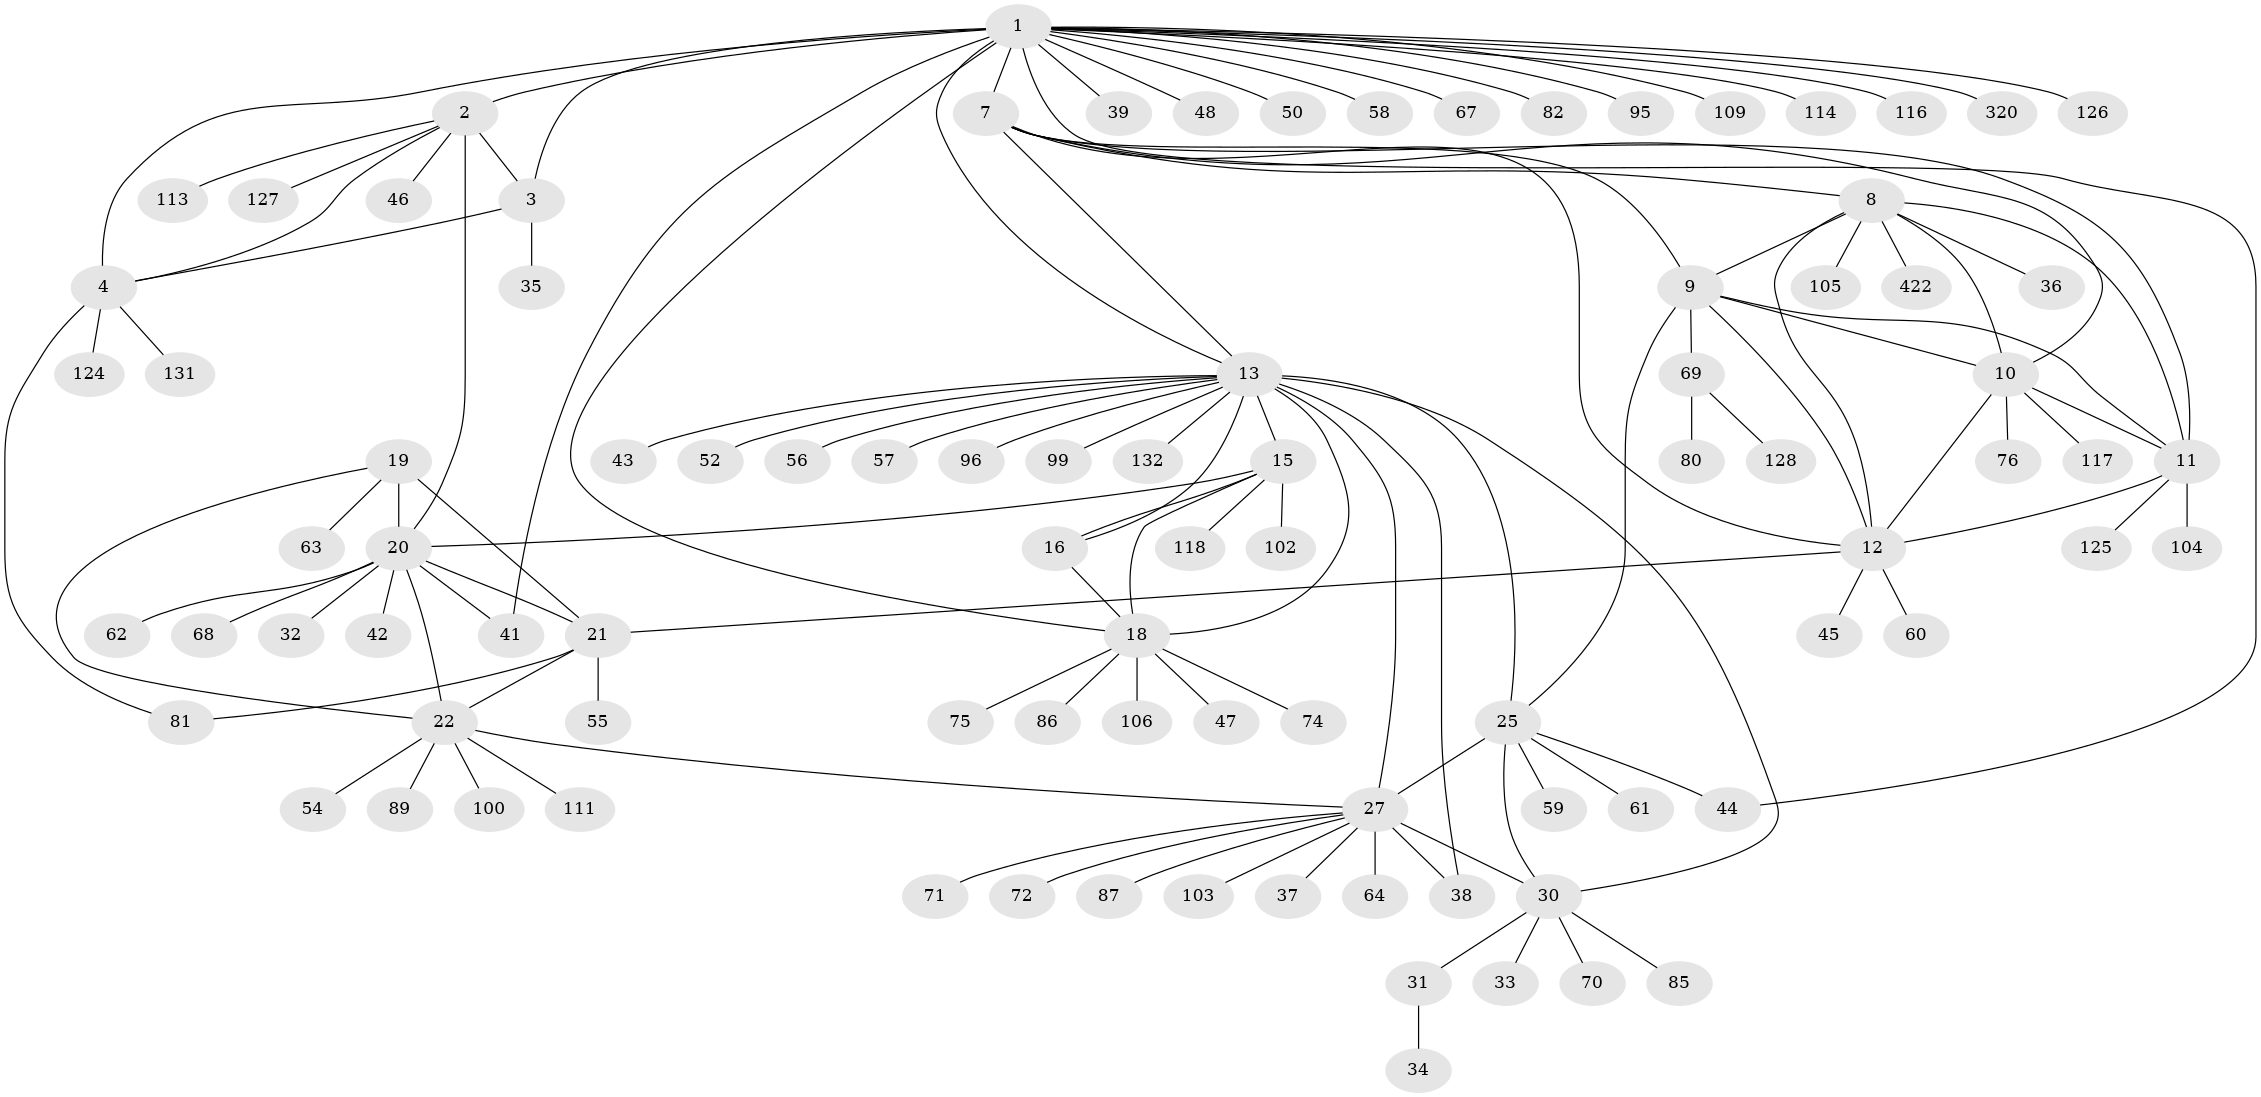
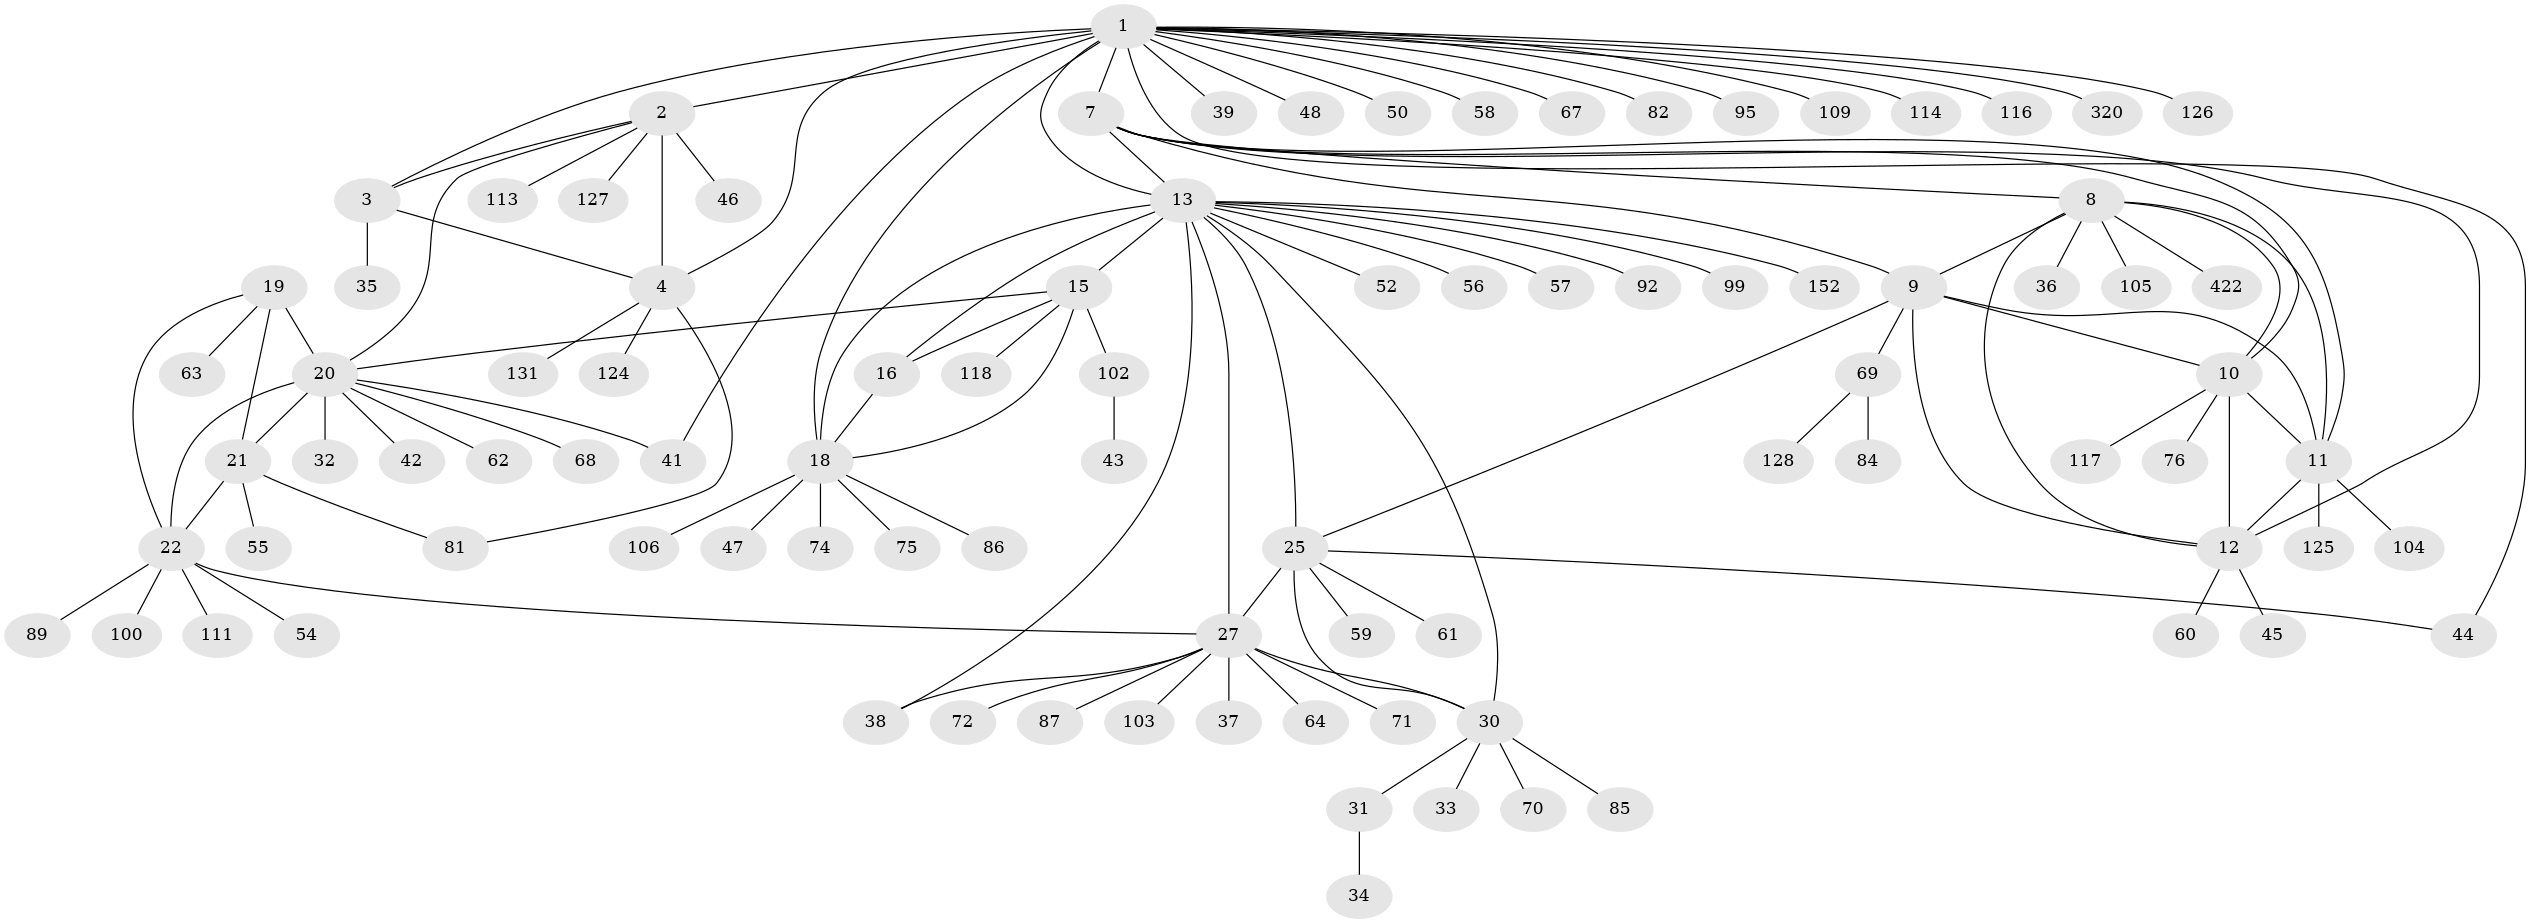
(930, 392) -> (1114, 418)
(971, 462) -> (1648, 288)
(1148, 462) -> (1825, 288)
(1692, 462) -> (1868, 462)
(1236, 592) -> none
